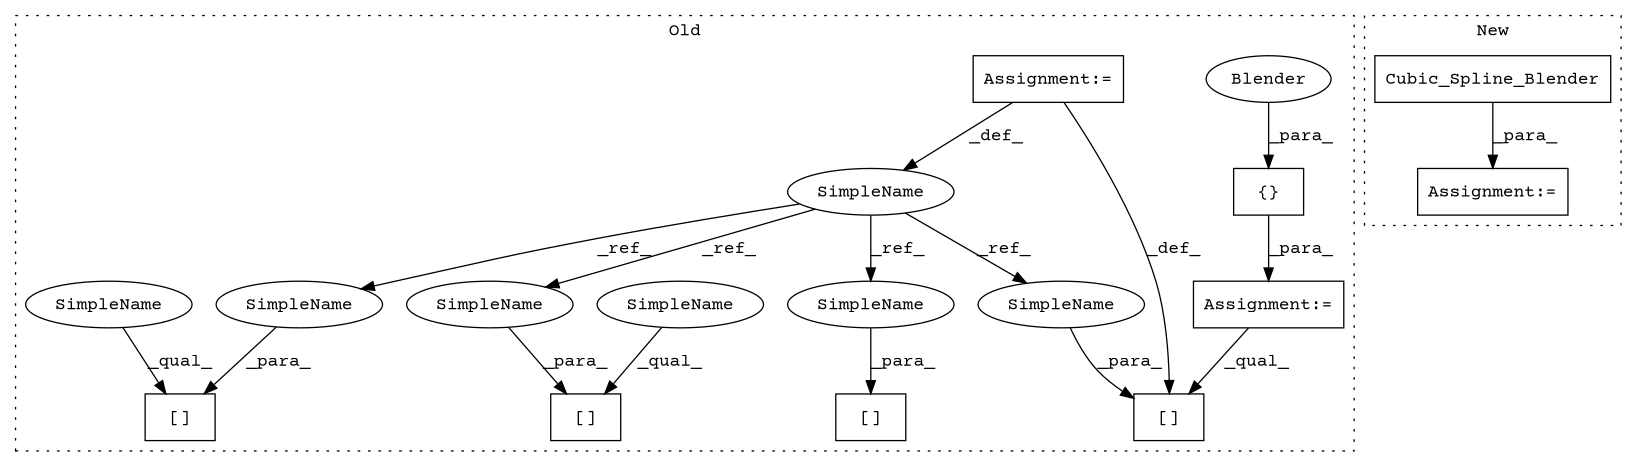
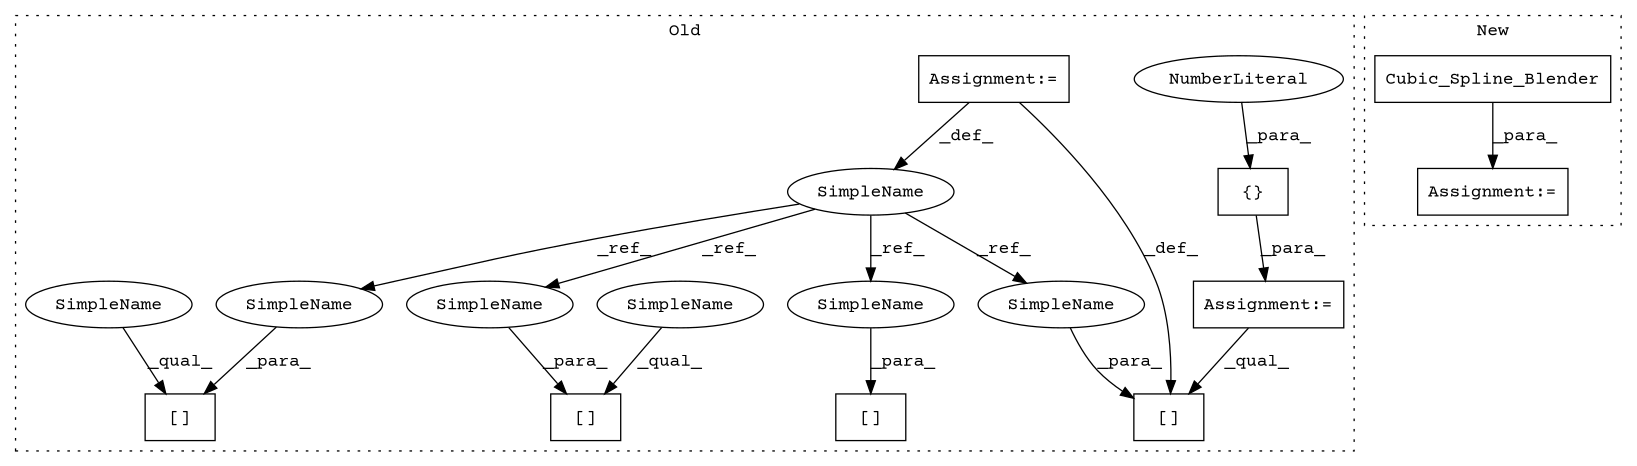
(1269, 79) -> (1239, 79)
